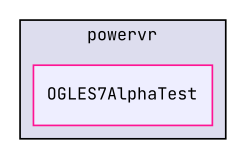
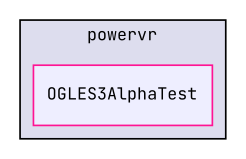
(123, 95) -> (123, 95)
